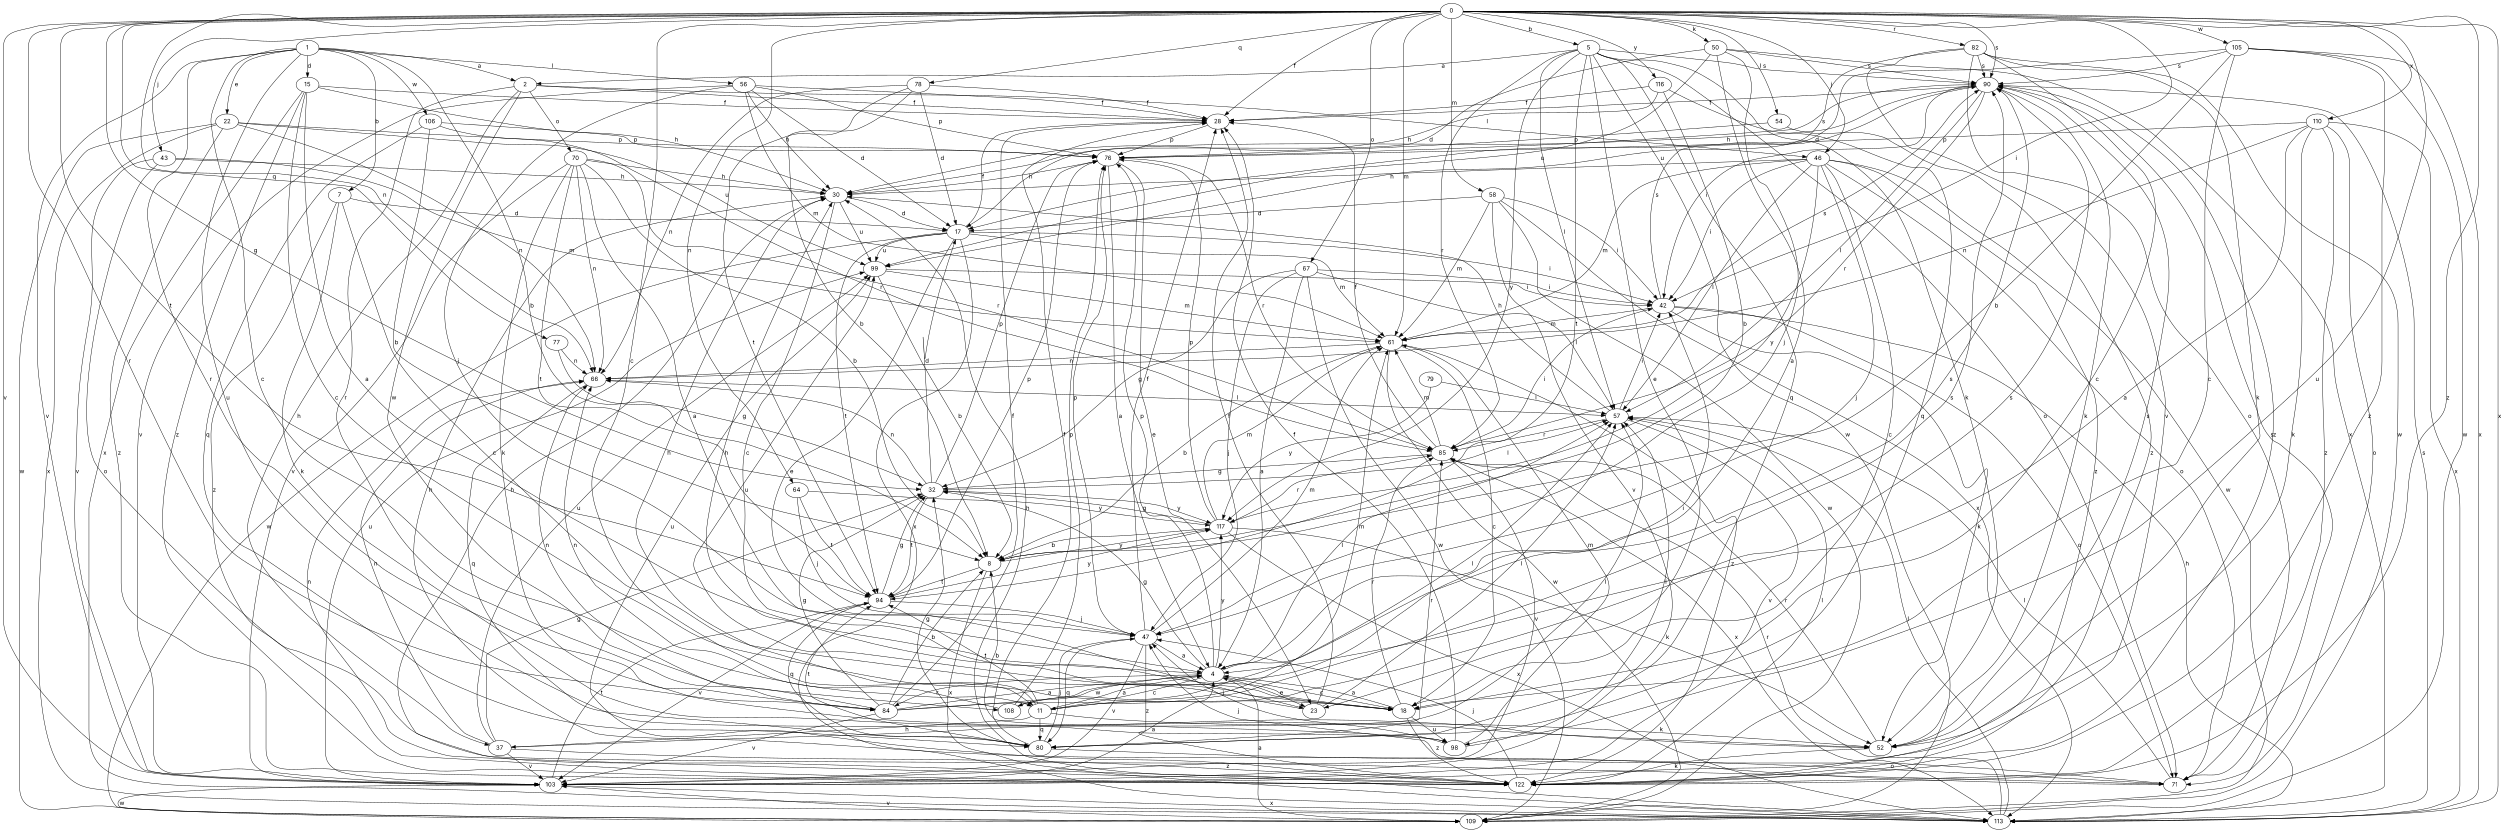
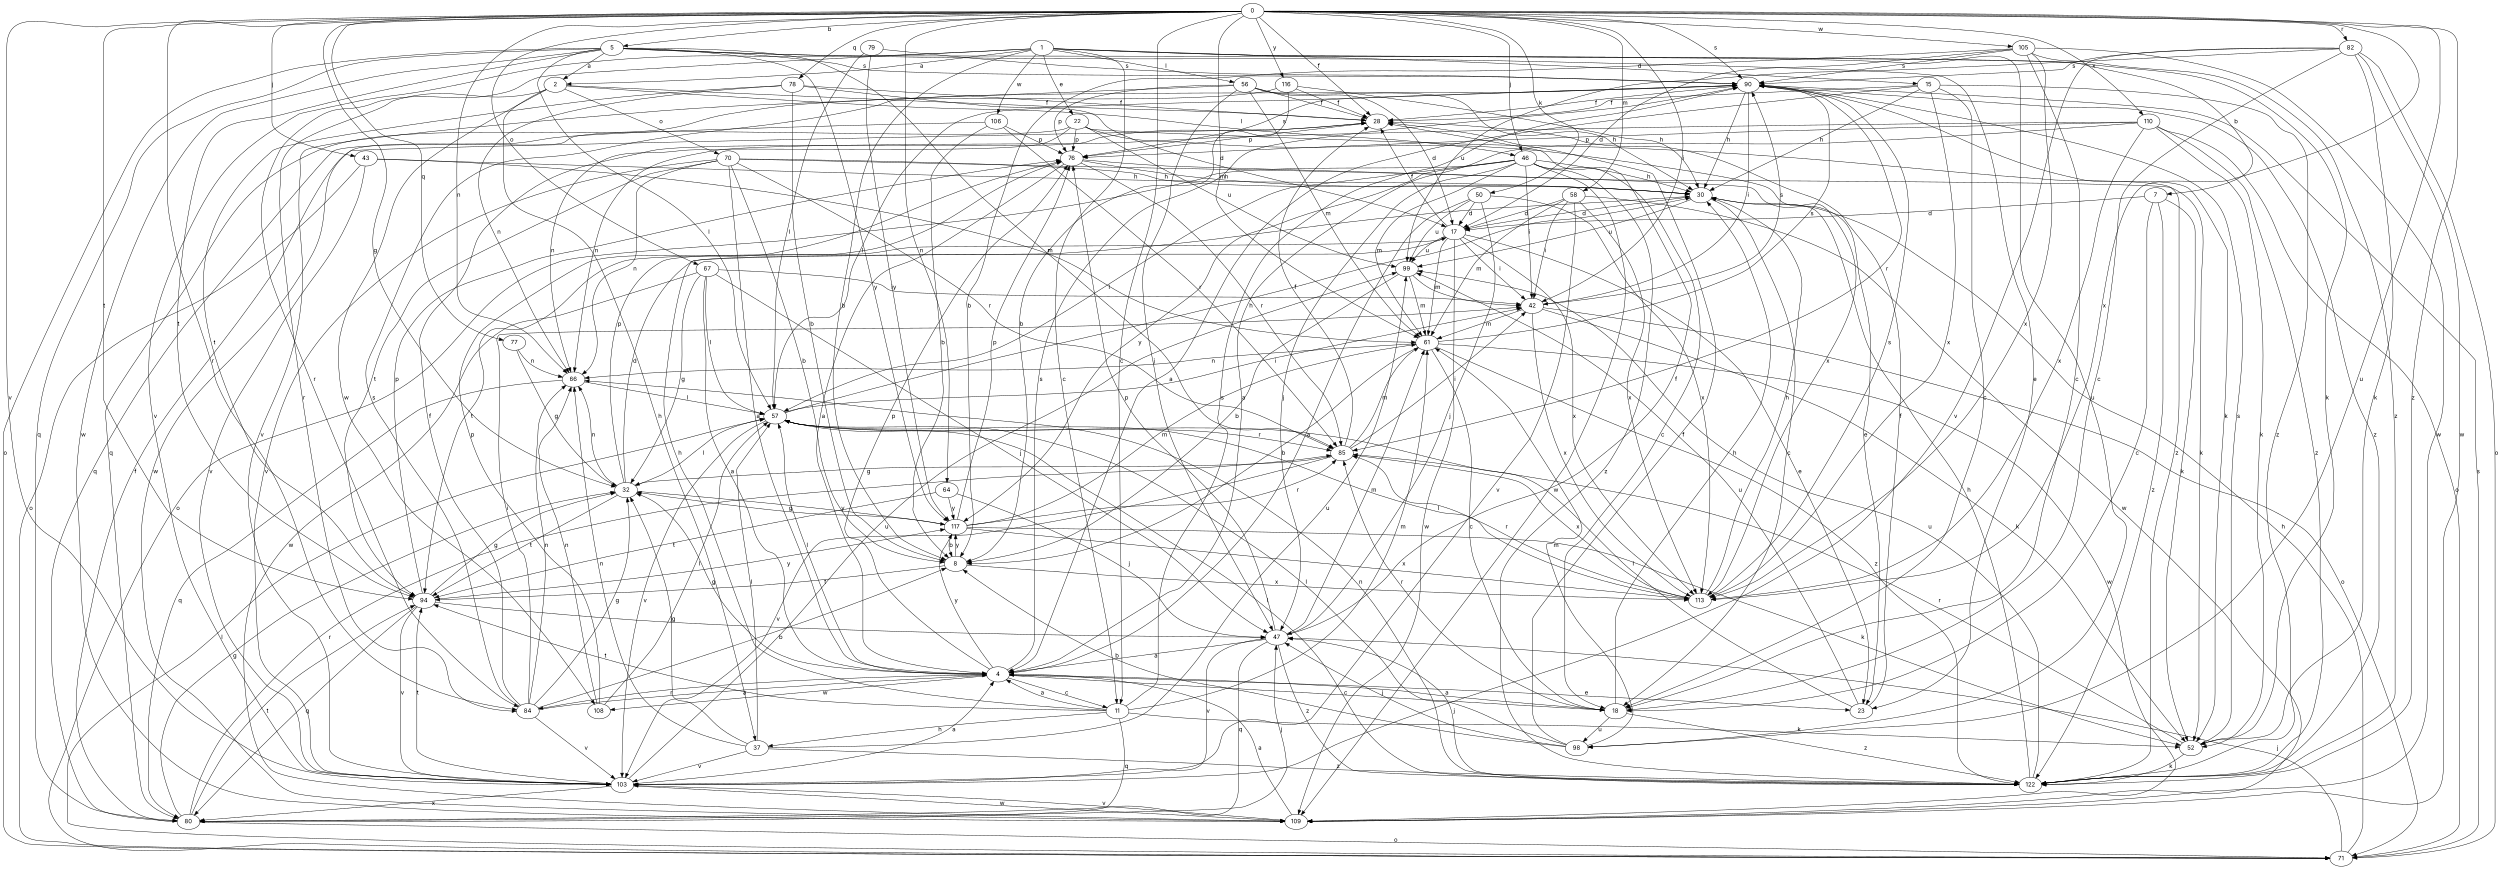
(1849, 66) -> (1201, 73)
(1779, 122) -> none
(2187, 564) -> (1565, 453)
(1273, 807) -> (438, 801)
